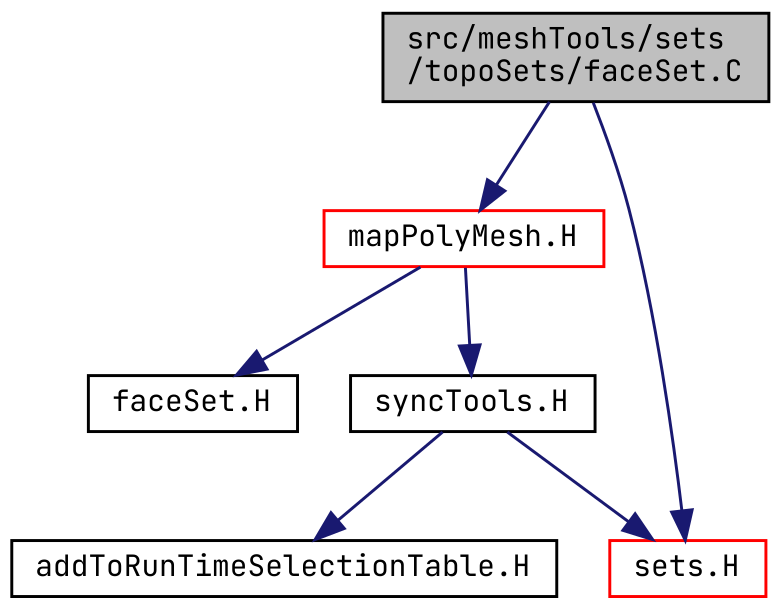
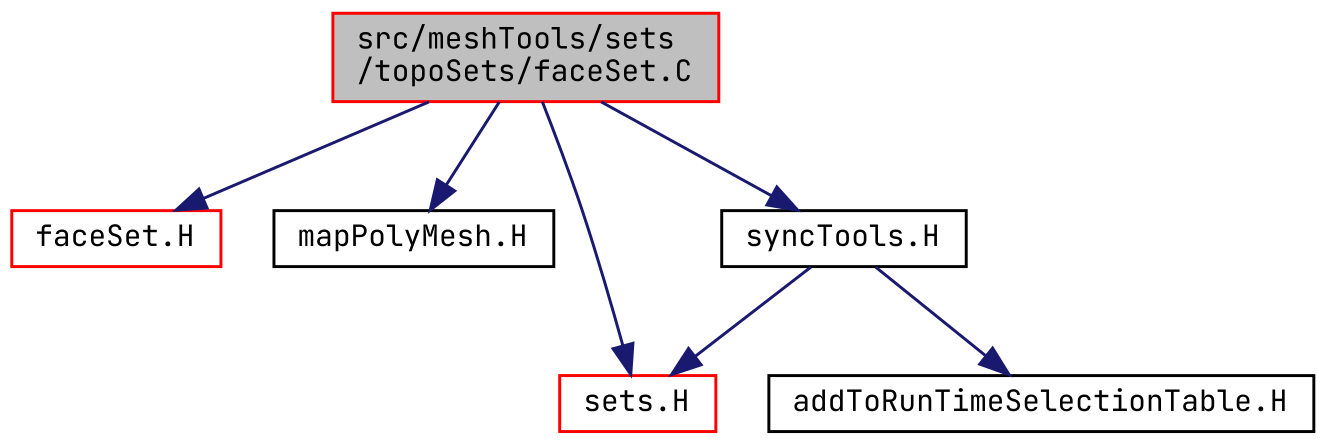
(576, 57) -> (526, 57)
(464, 239) -> (414, 239)
(468, 306) -> (686, 149)
(341, 314) -> (316, 150)
(193, 404) -> (116, 239)
